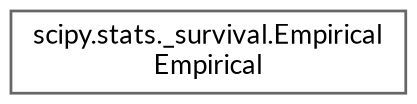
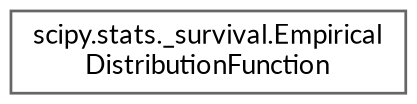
(208, 52) -> (208, 52)
